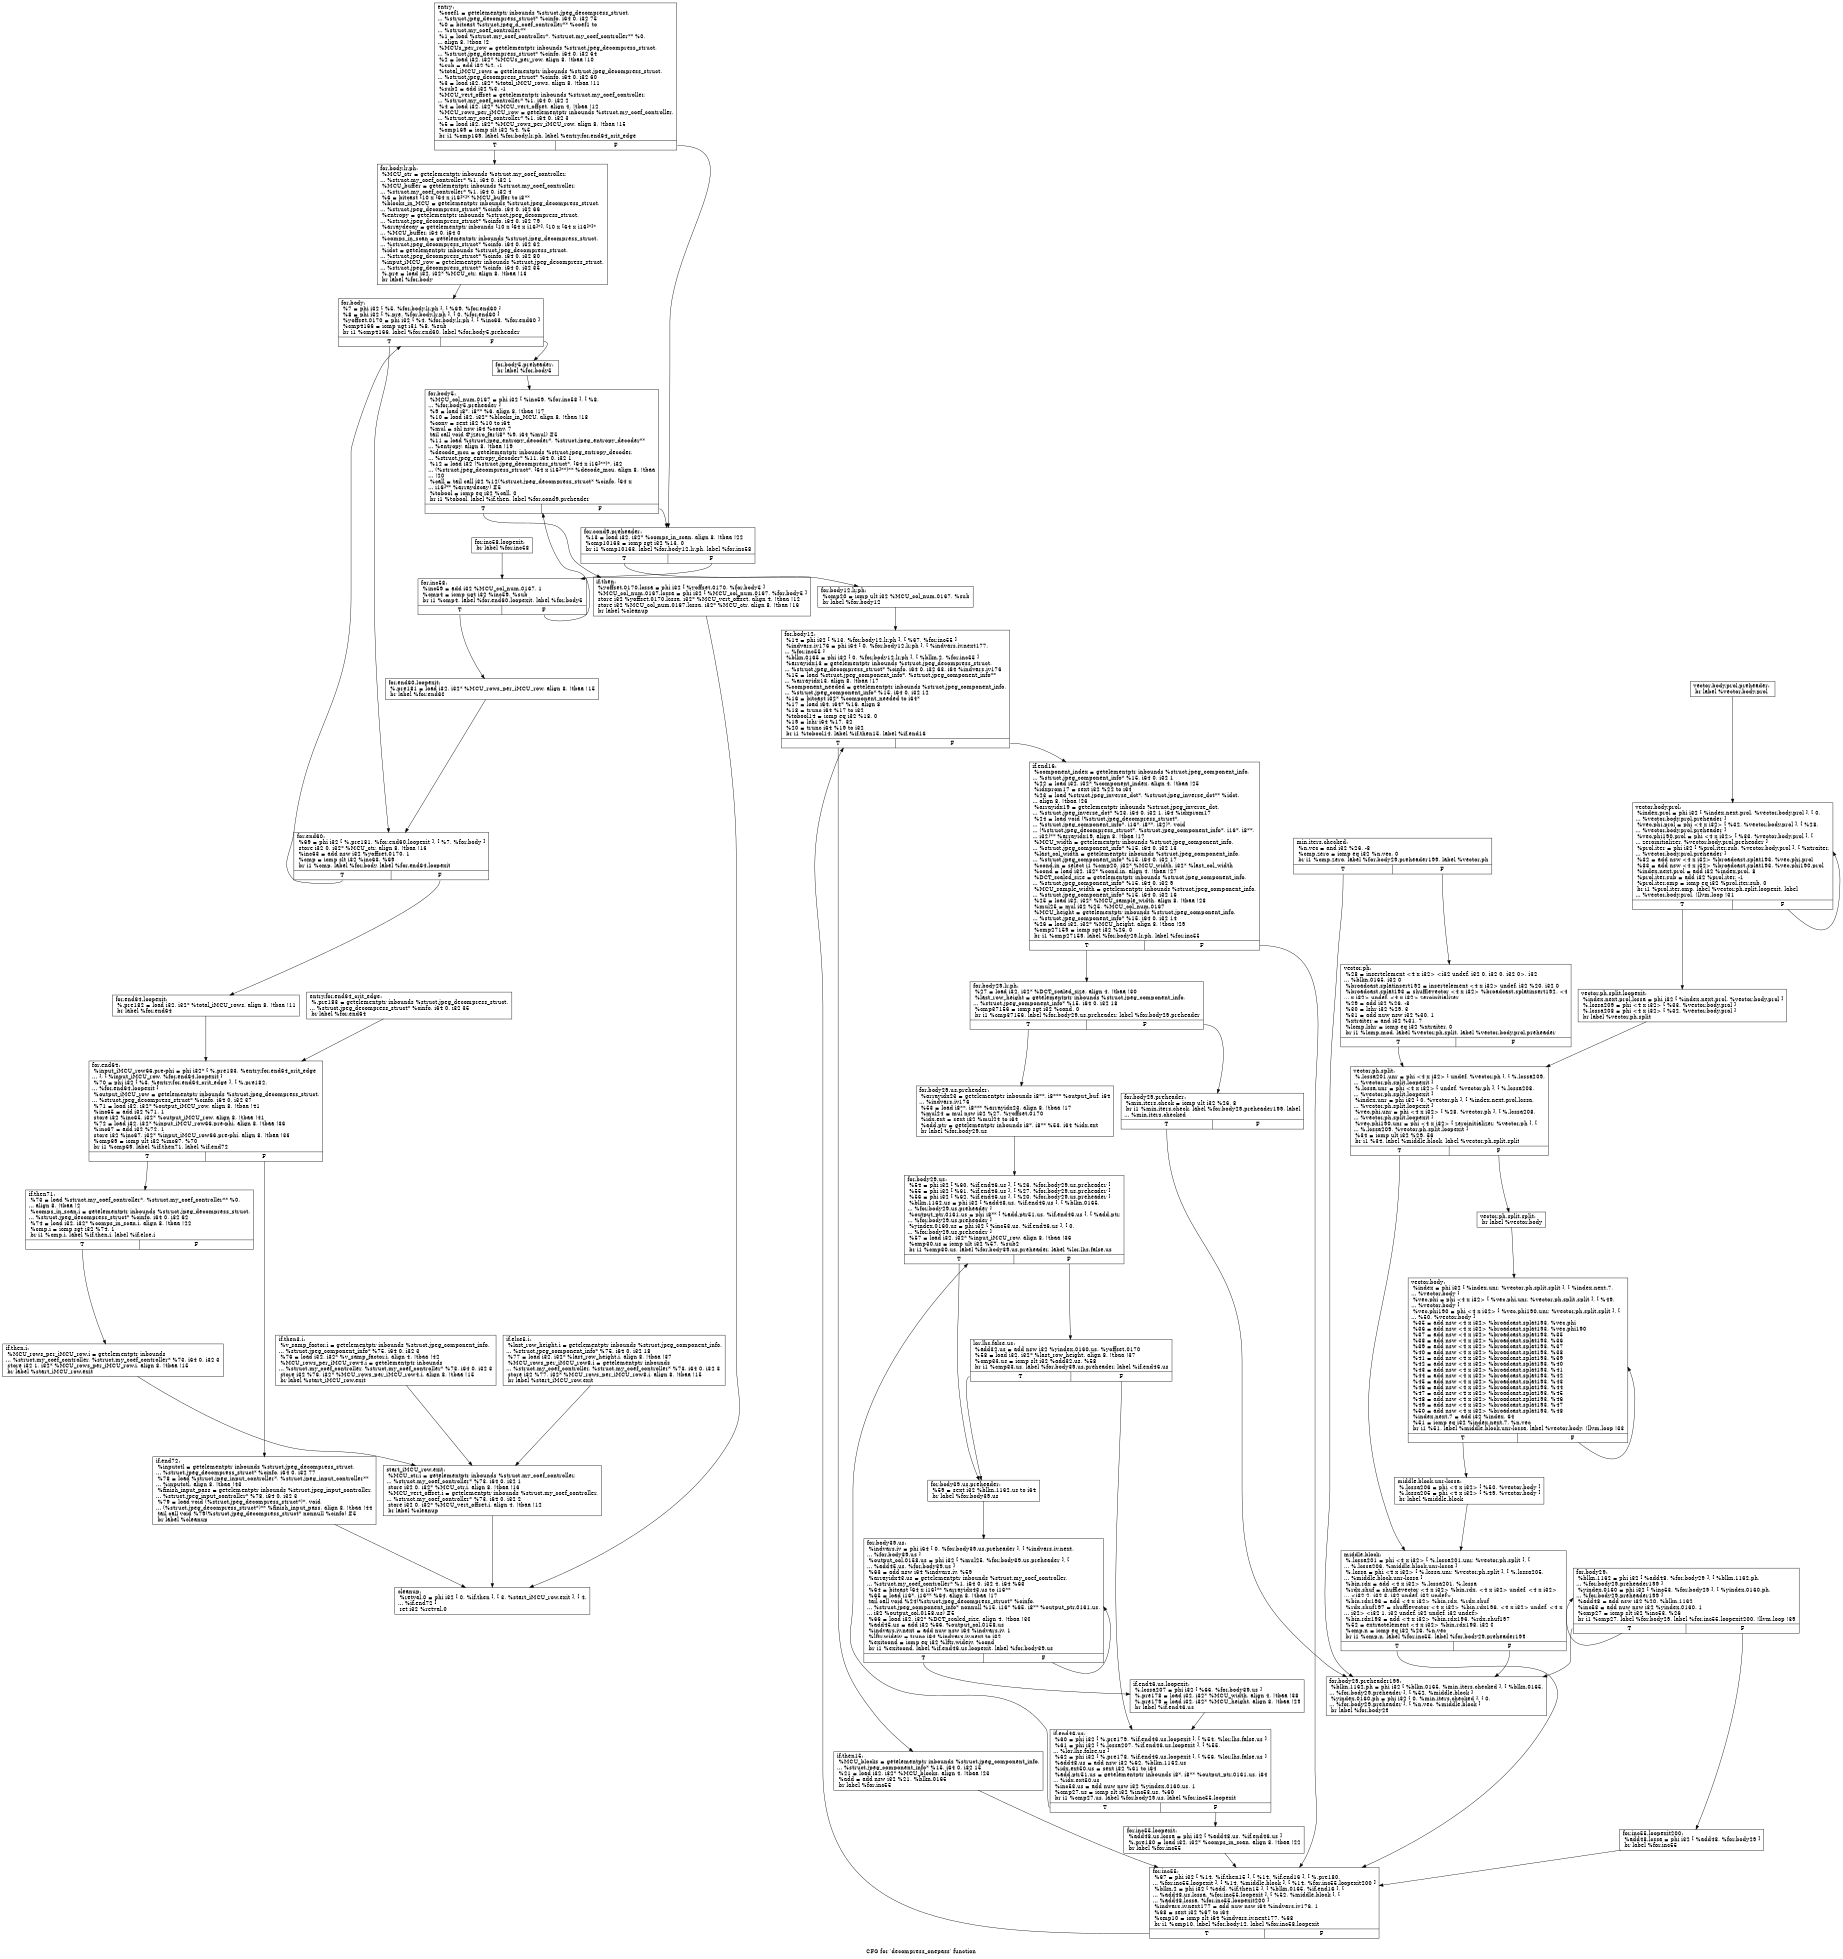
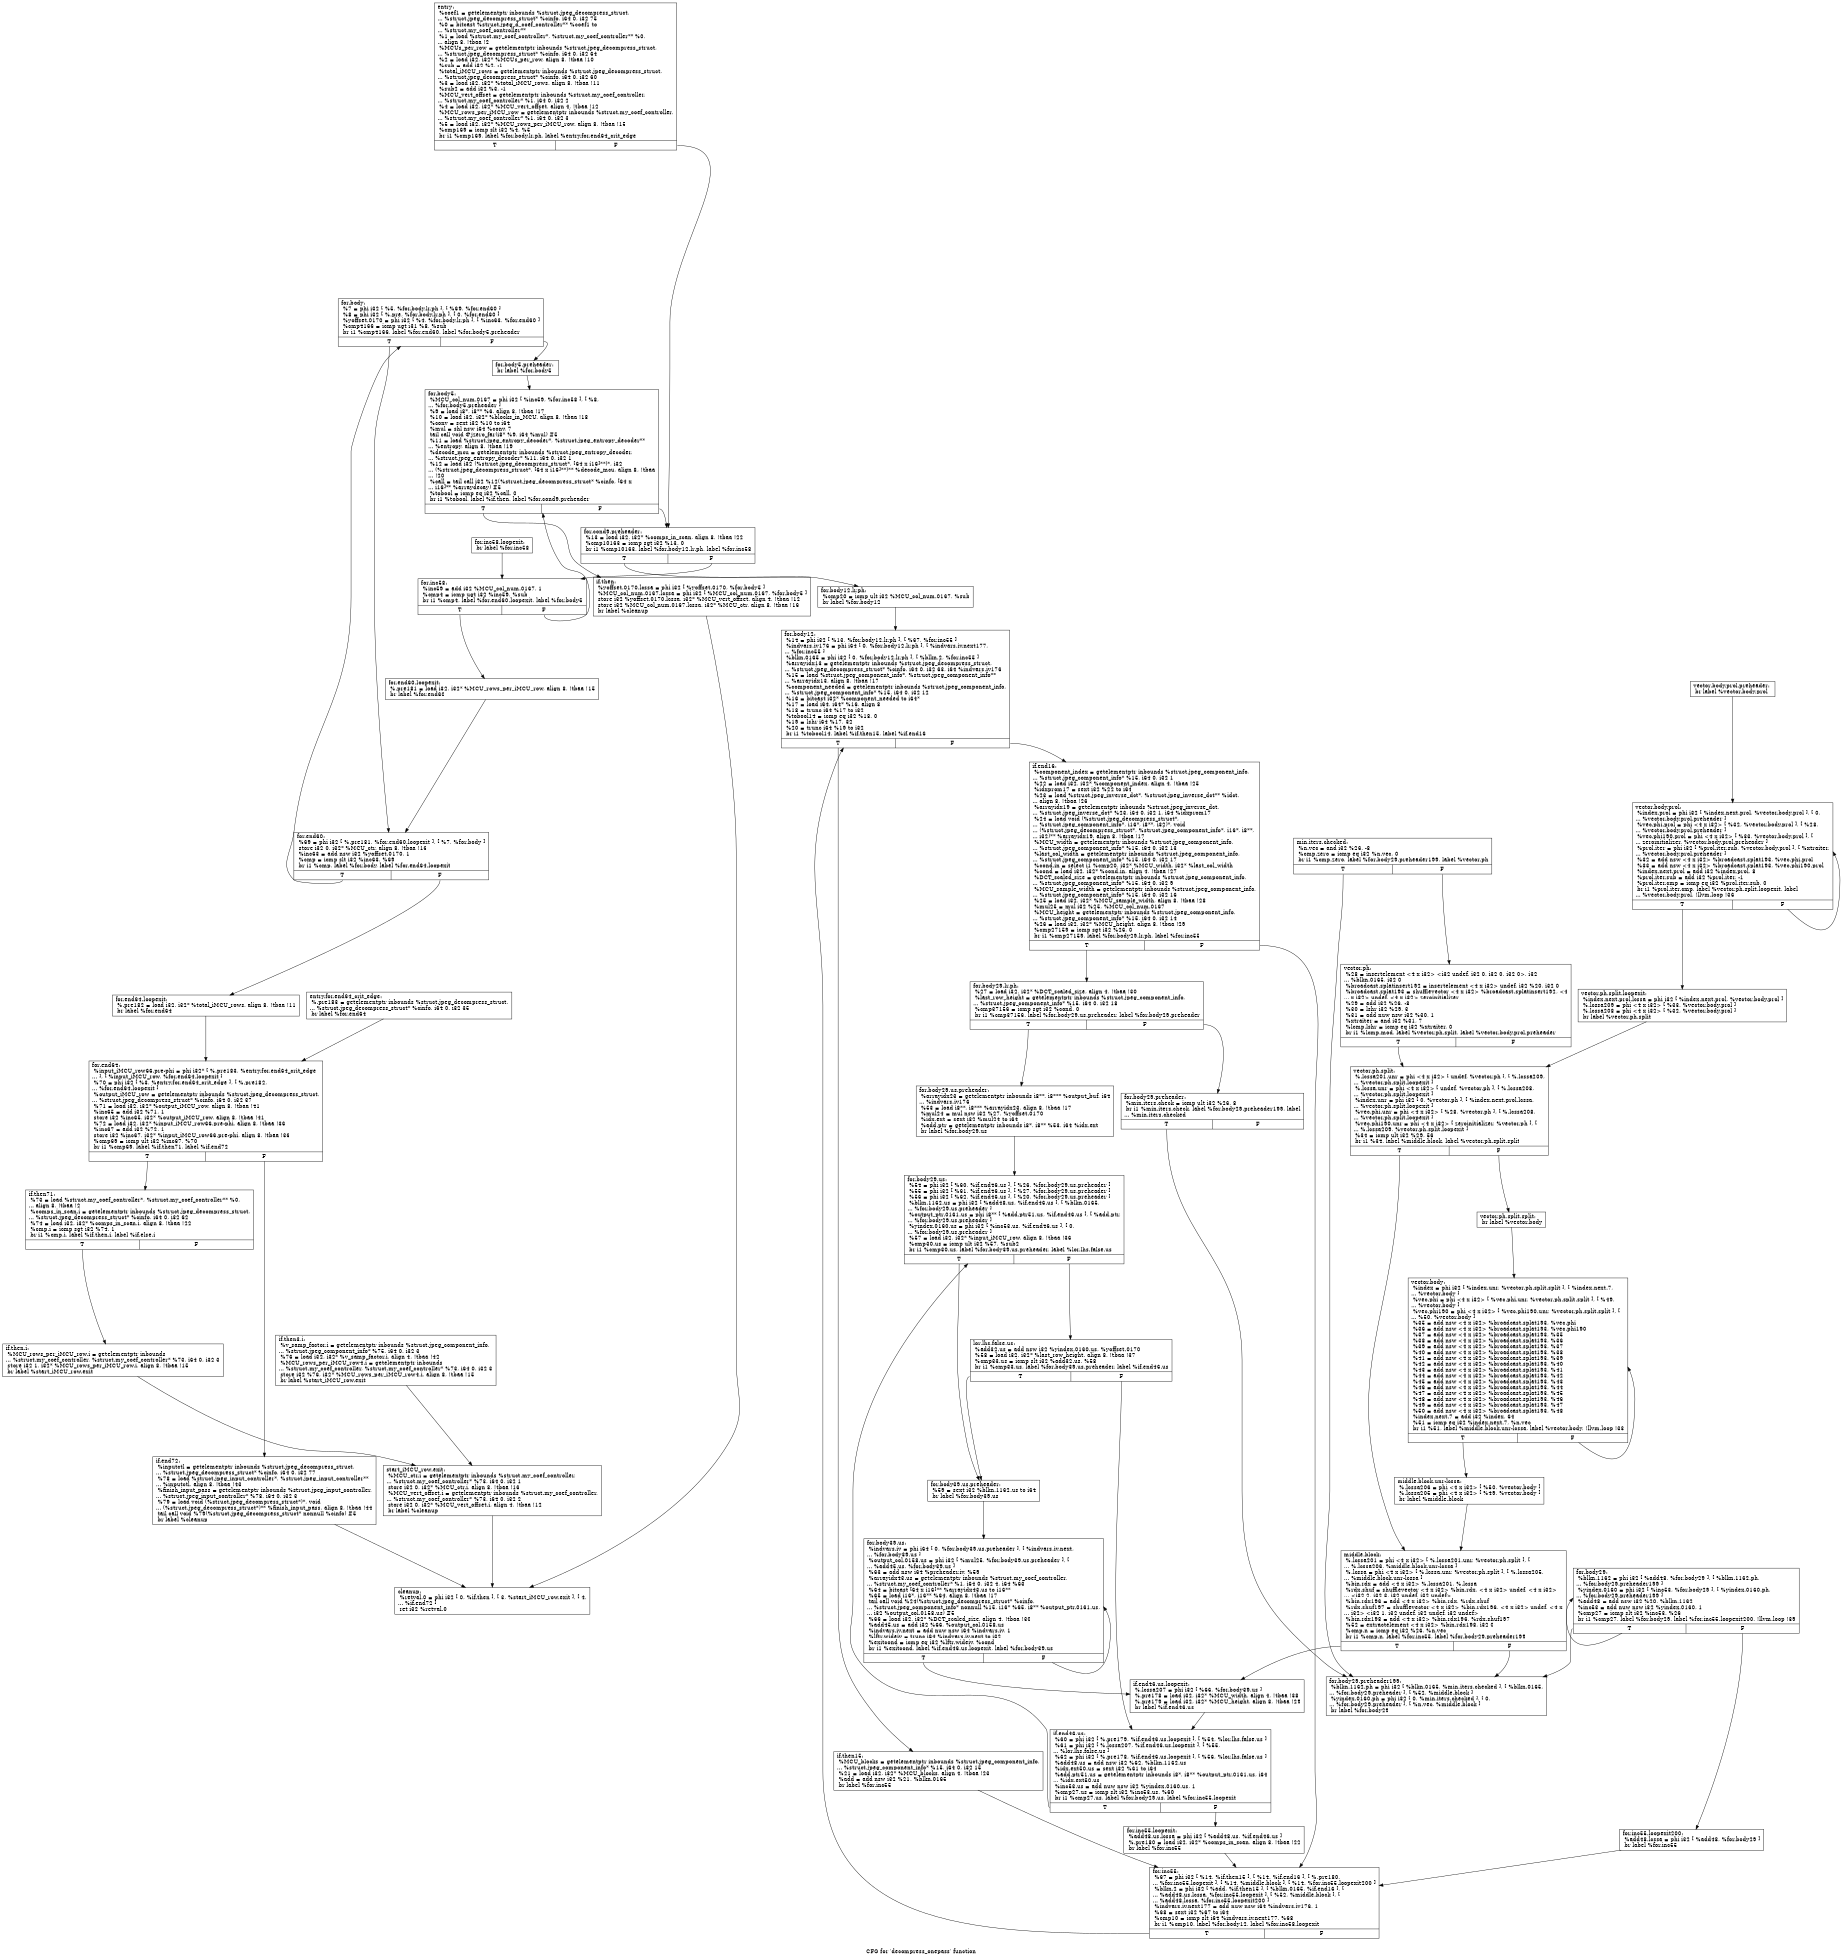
(492, 224) -> none
(1685, 895) -> (1685, 895)
(614, 1360) -> none
(920, 1572) -> (923, 1572)
(1540, 1732) -> (1290, 1656)
